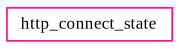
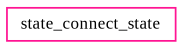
(90, 24) -> (91, 24)
